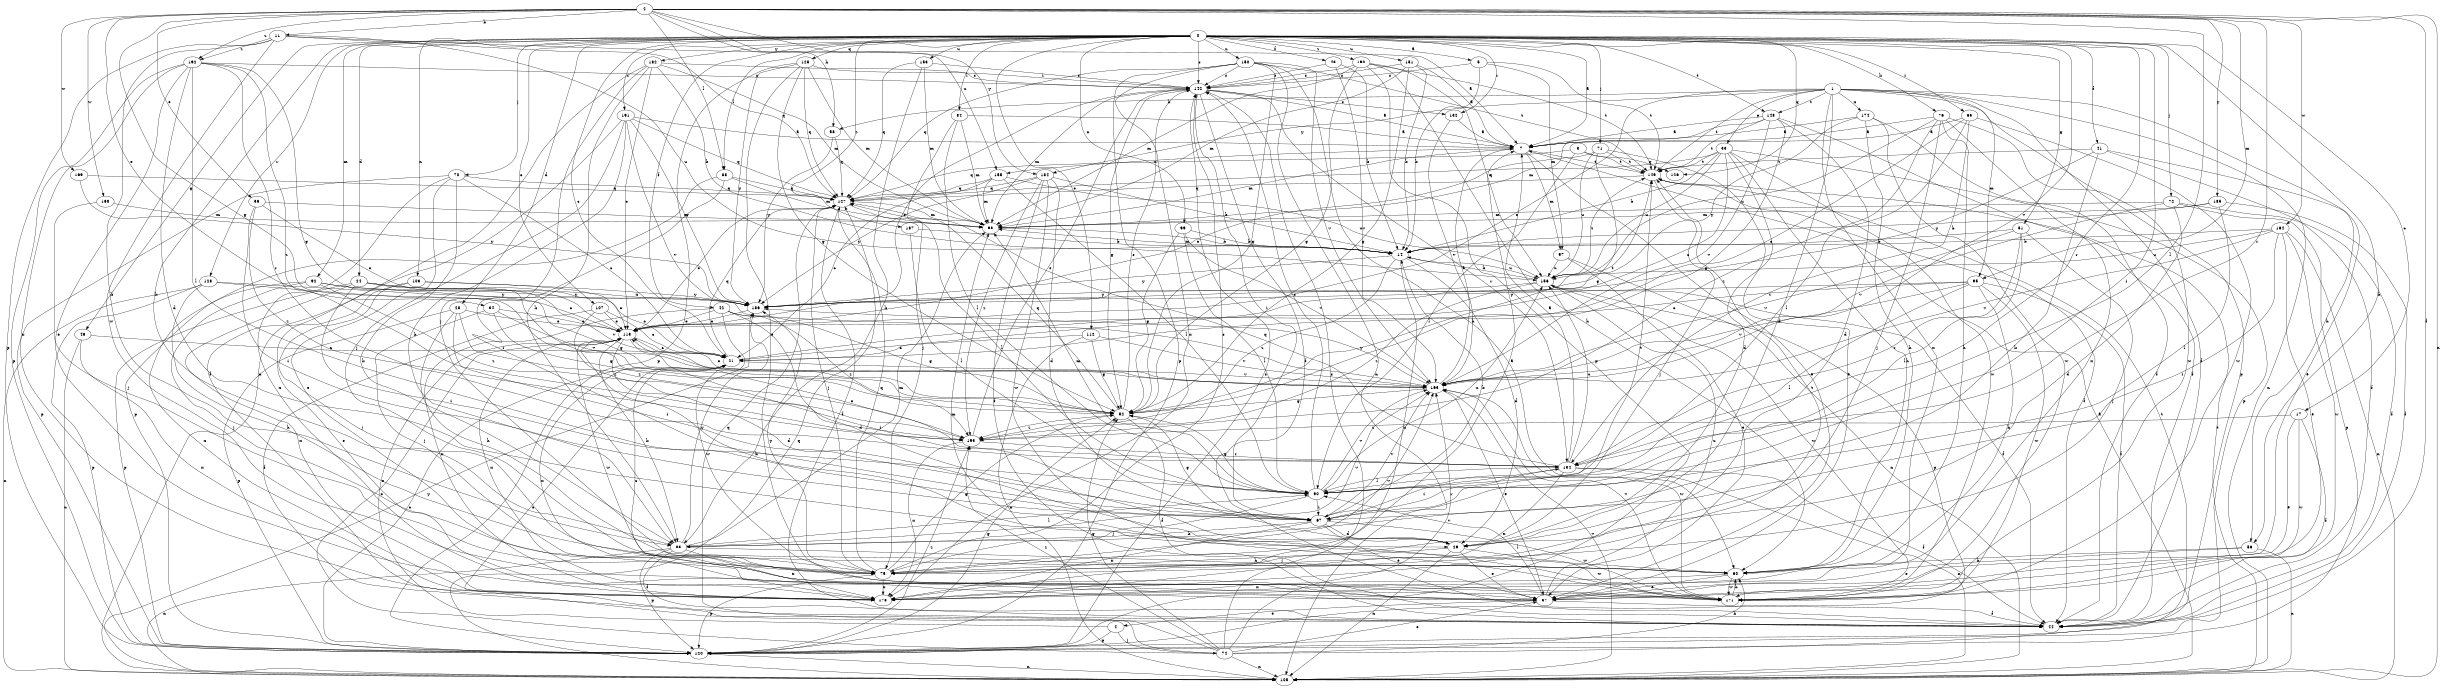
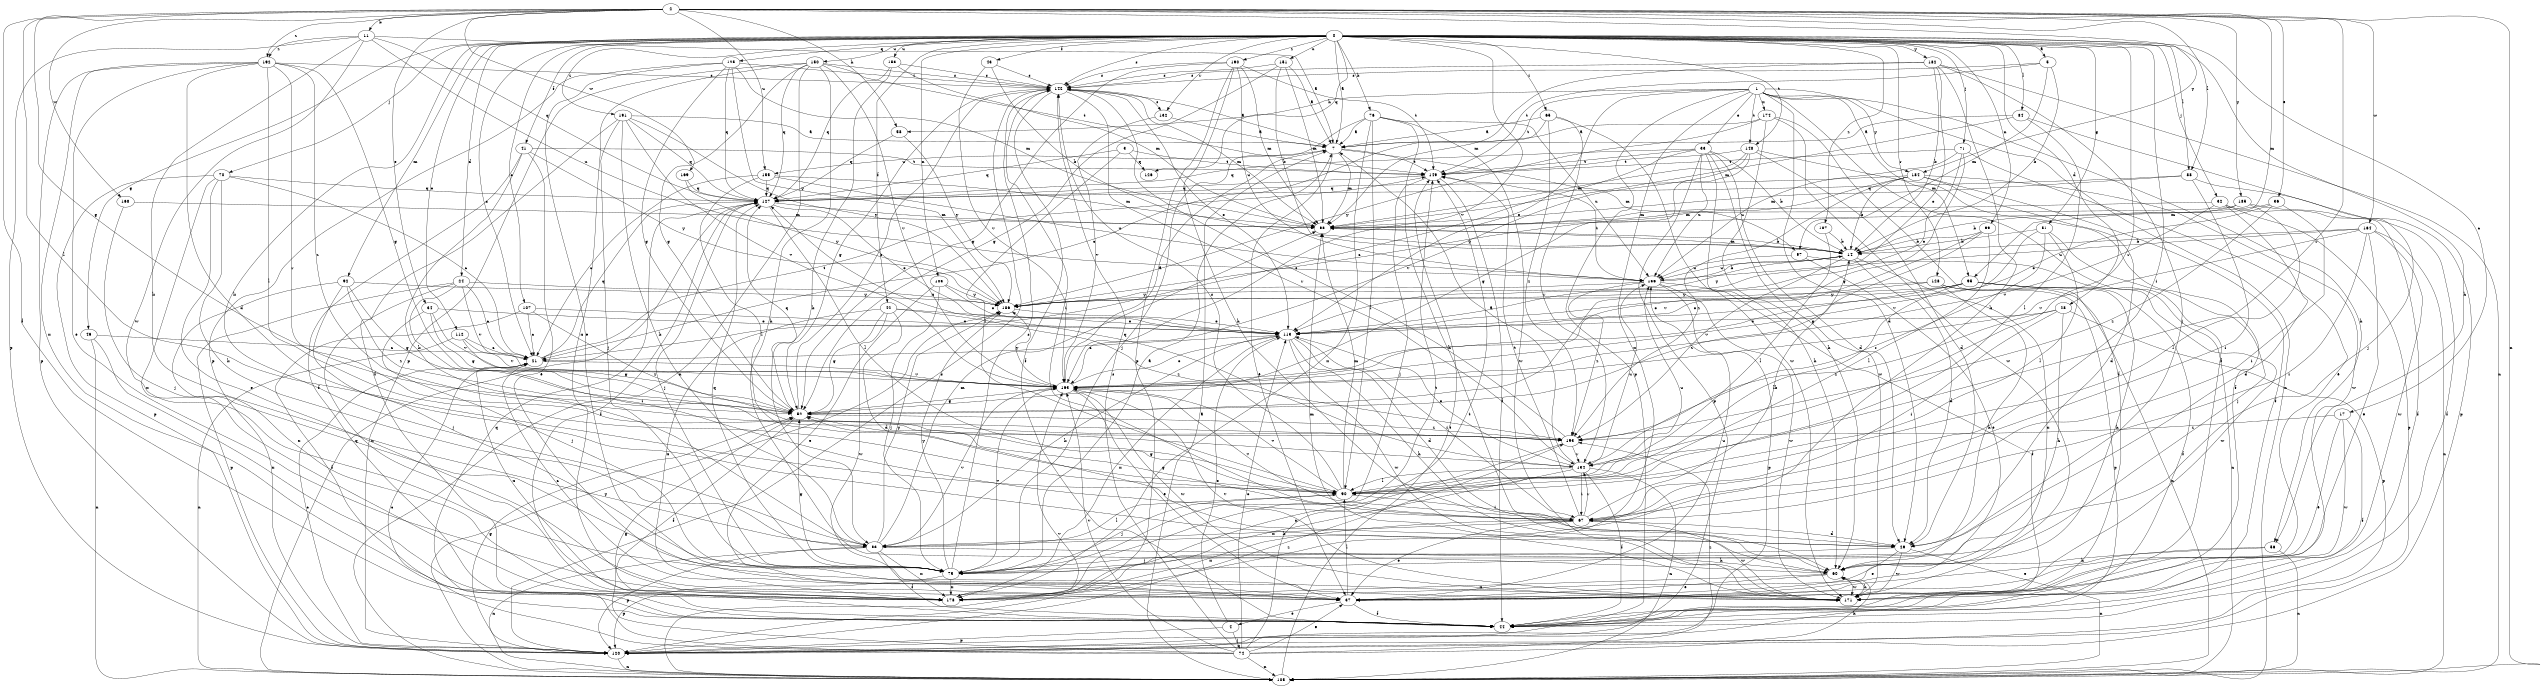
(1647, 130) -> none
(2172, 202) -> (2220, 202)
